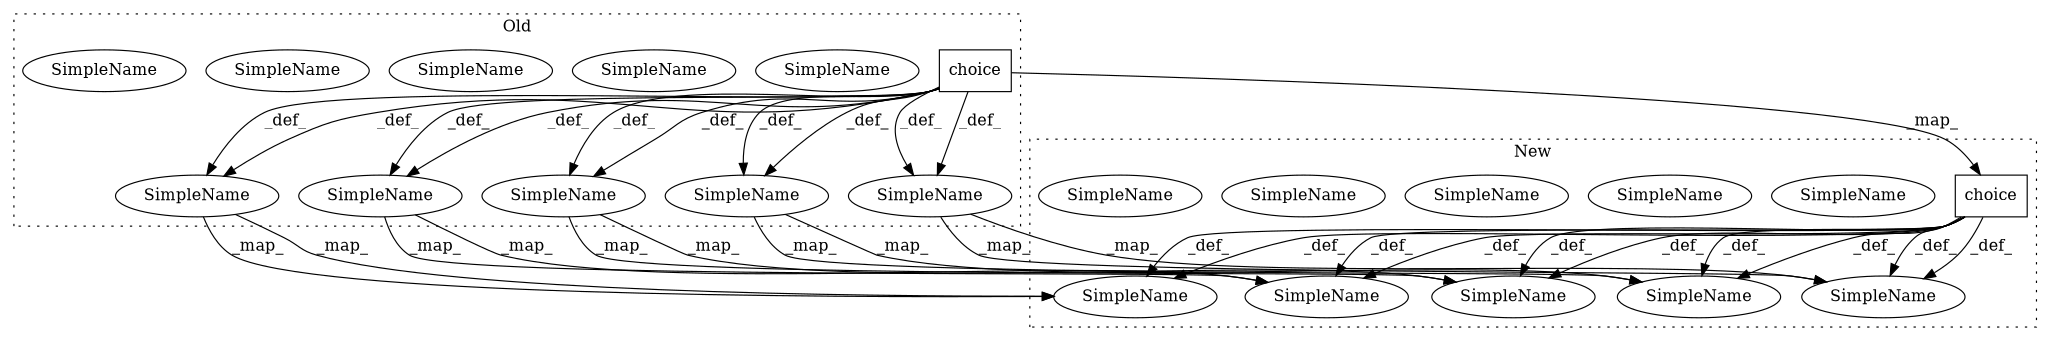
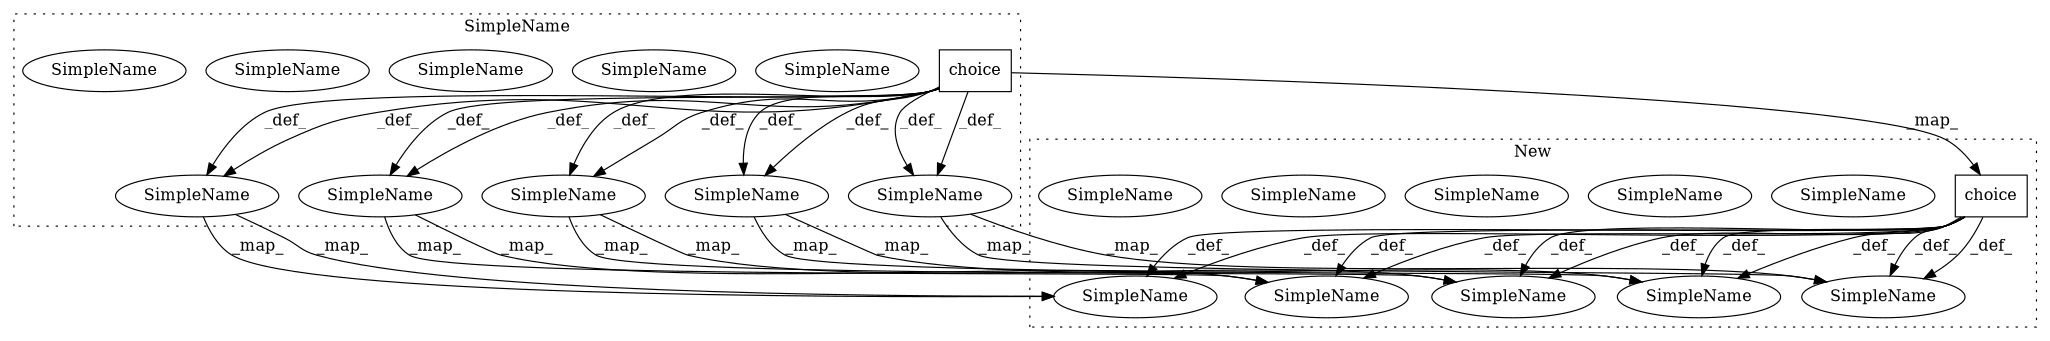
(517, 27) -> (517, 27)
